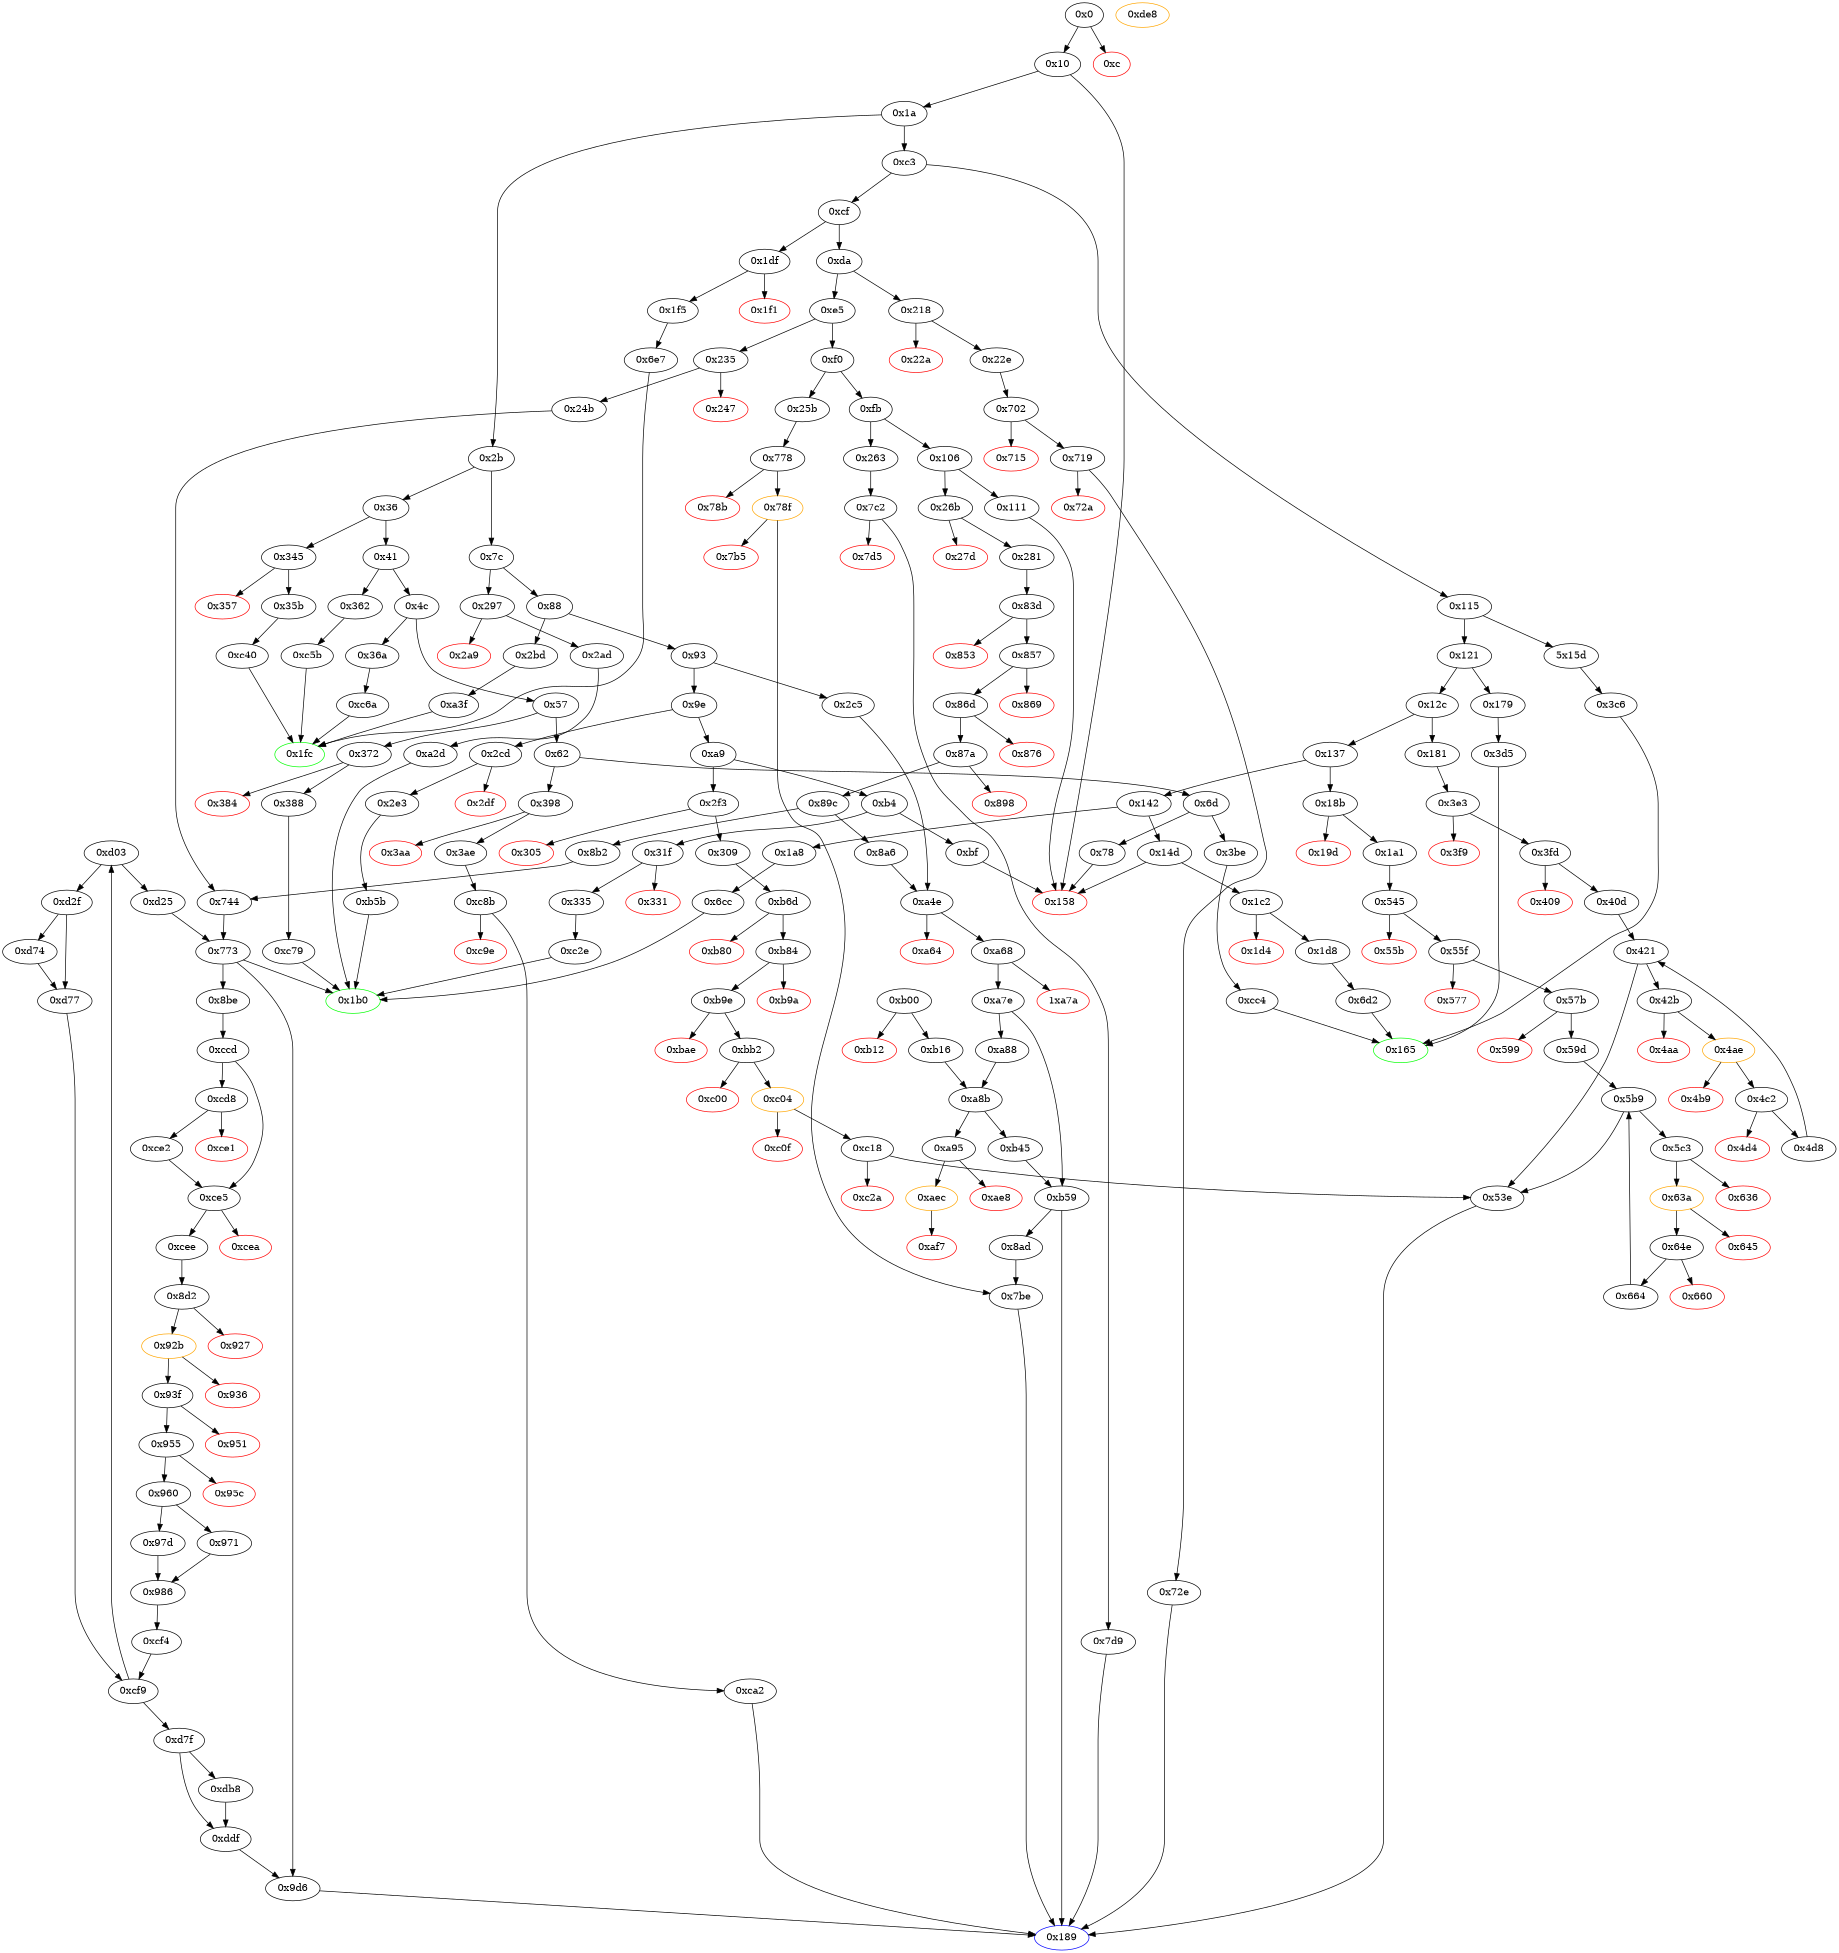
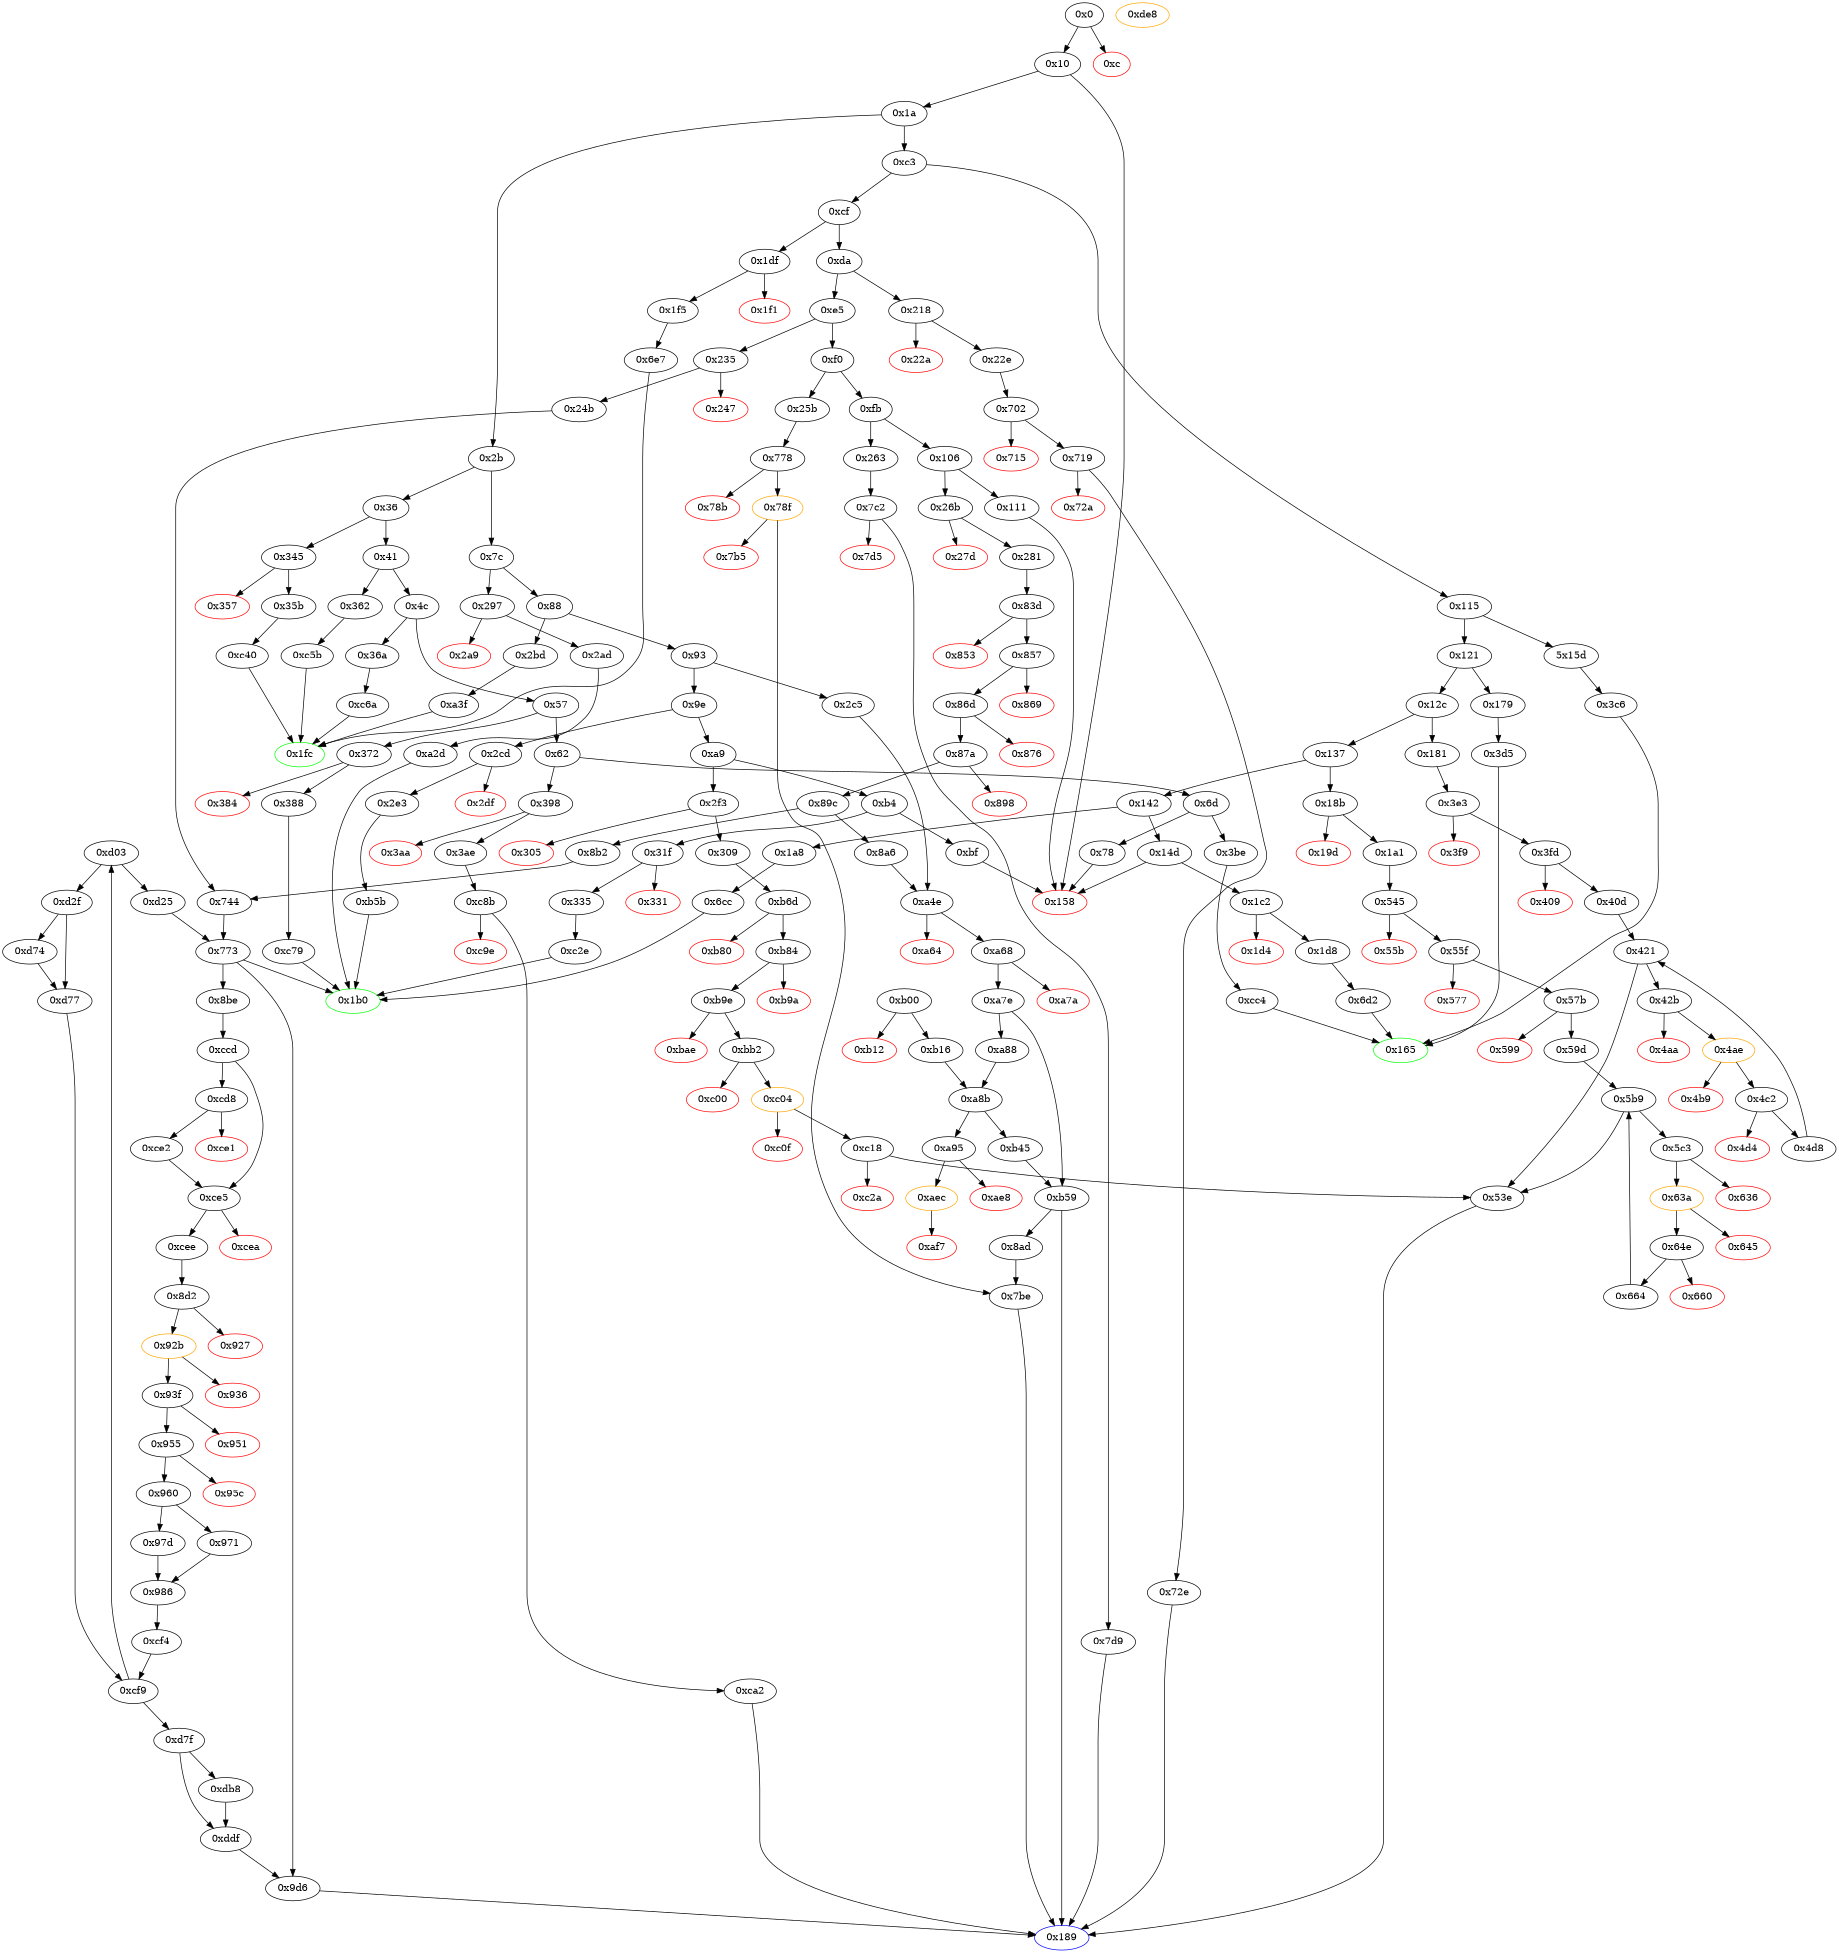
(1063, 1001) -> (1063, 1001)
